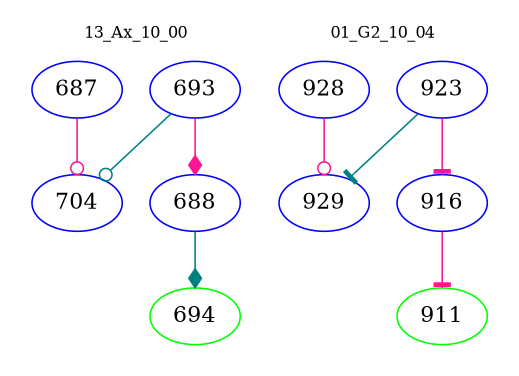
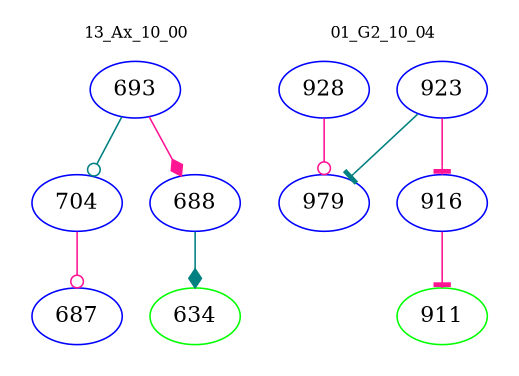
(77, 140) -> (77, 253)
(324, 203) -> (324, 203)
(195, 316) -> (195, 316)
